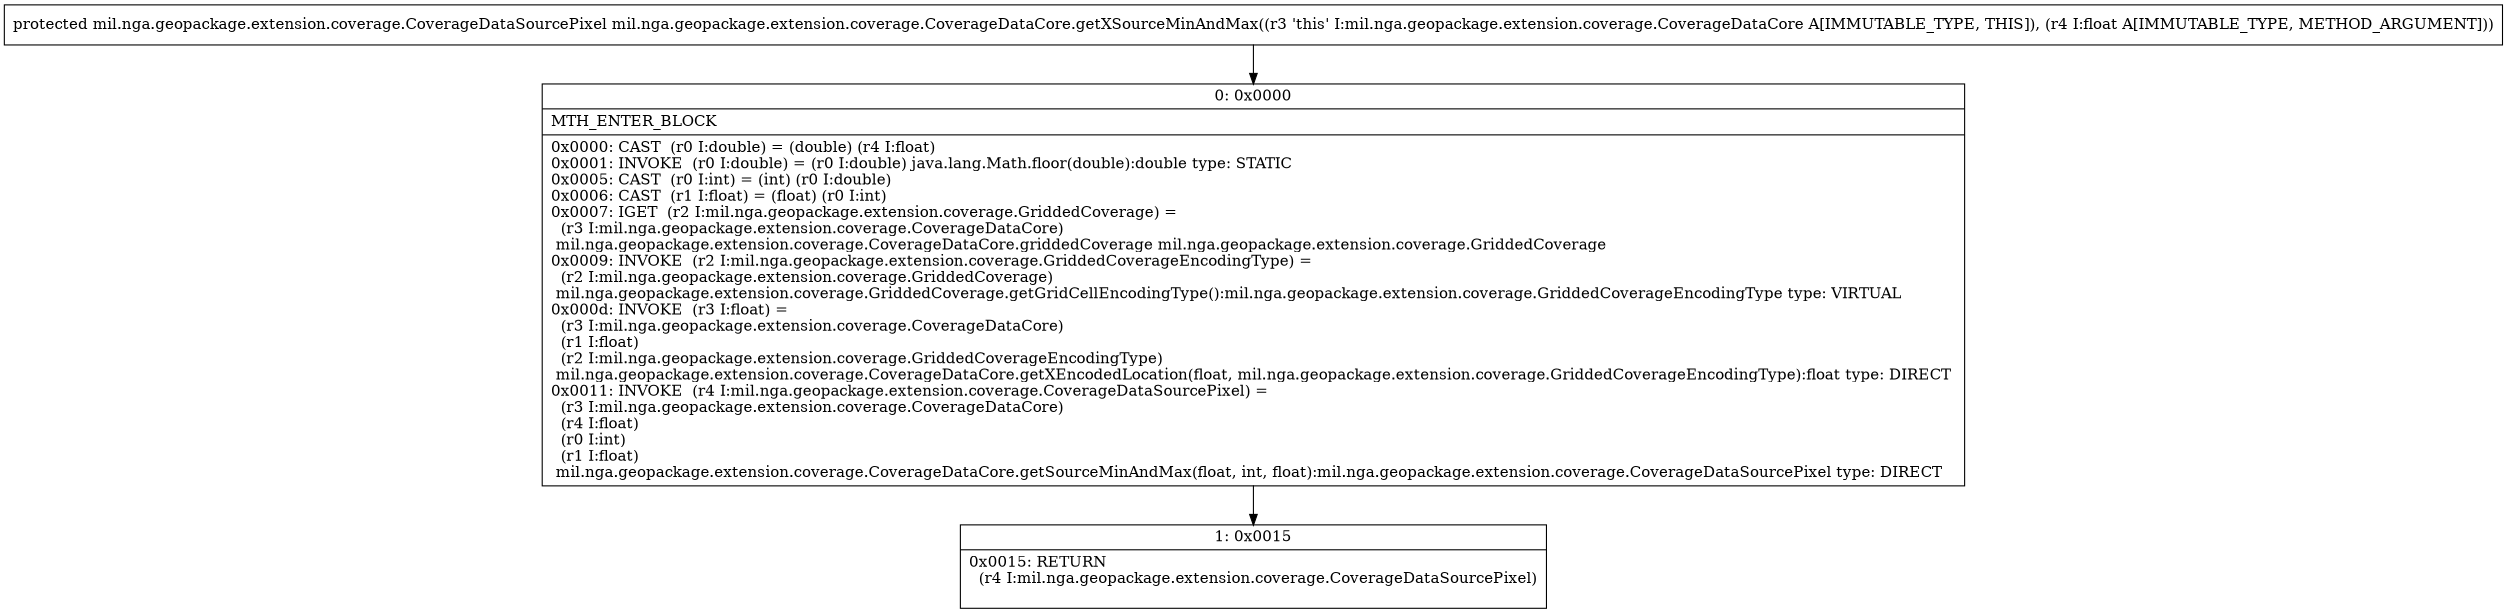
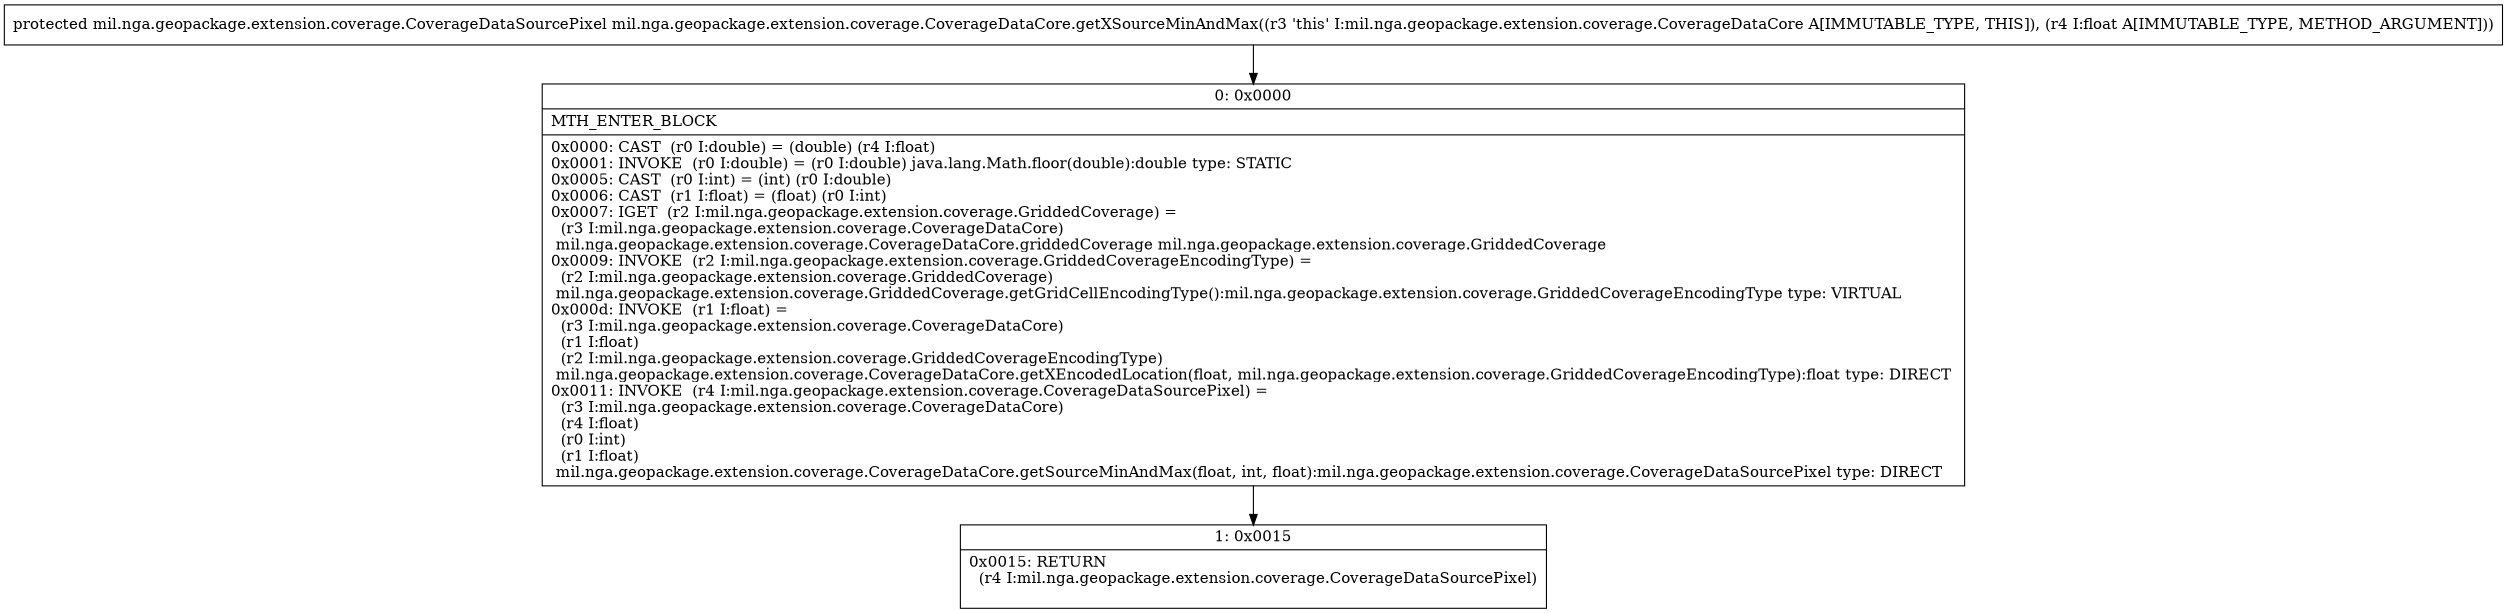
(672, 310) -> (672, 310)
